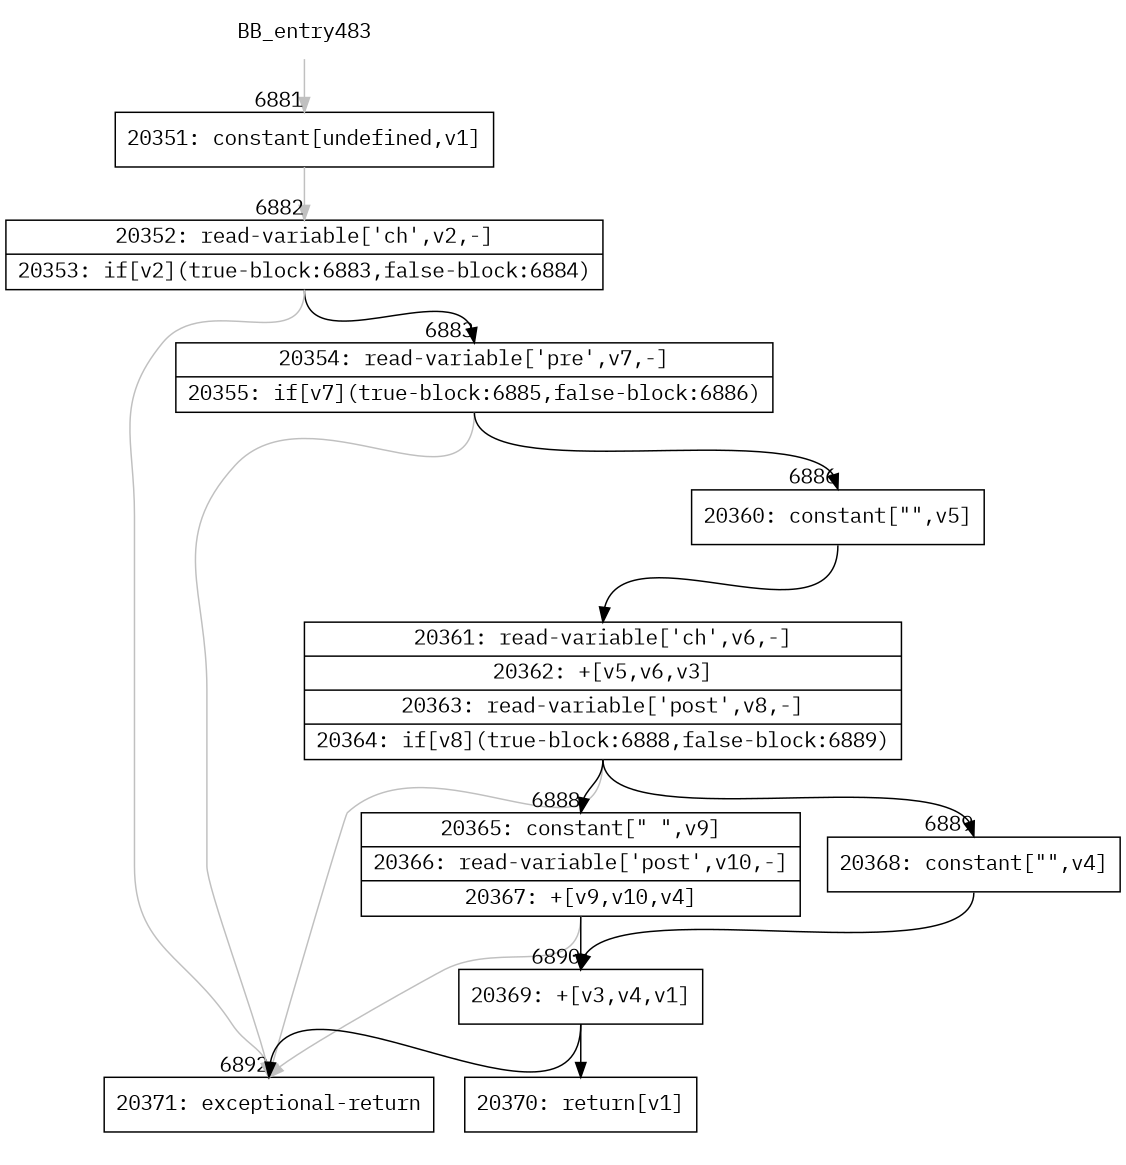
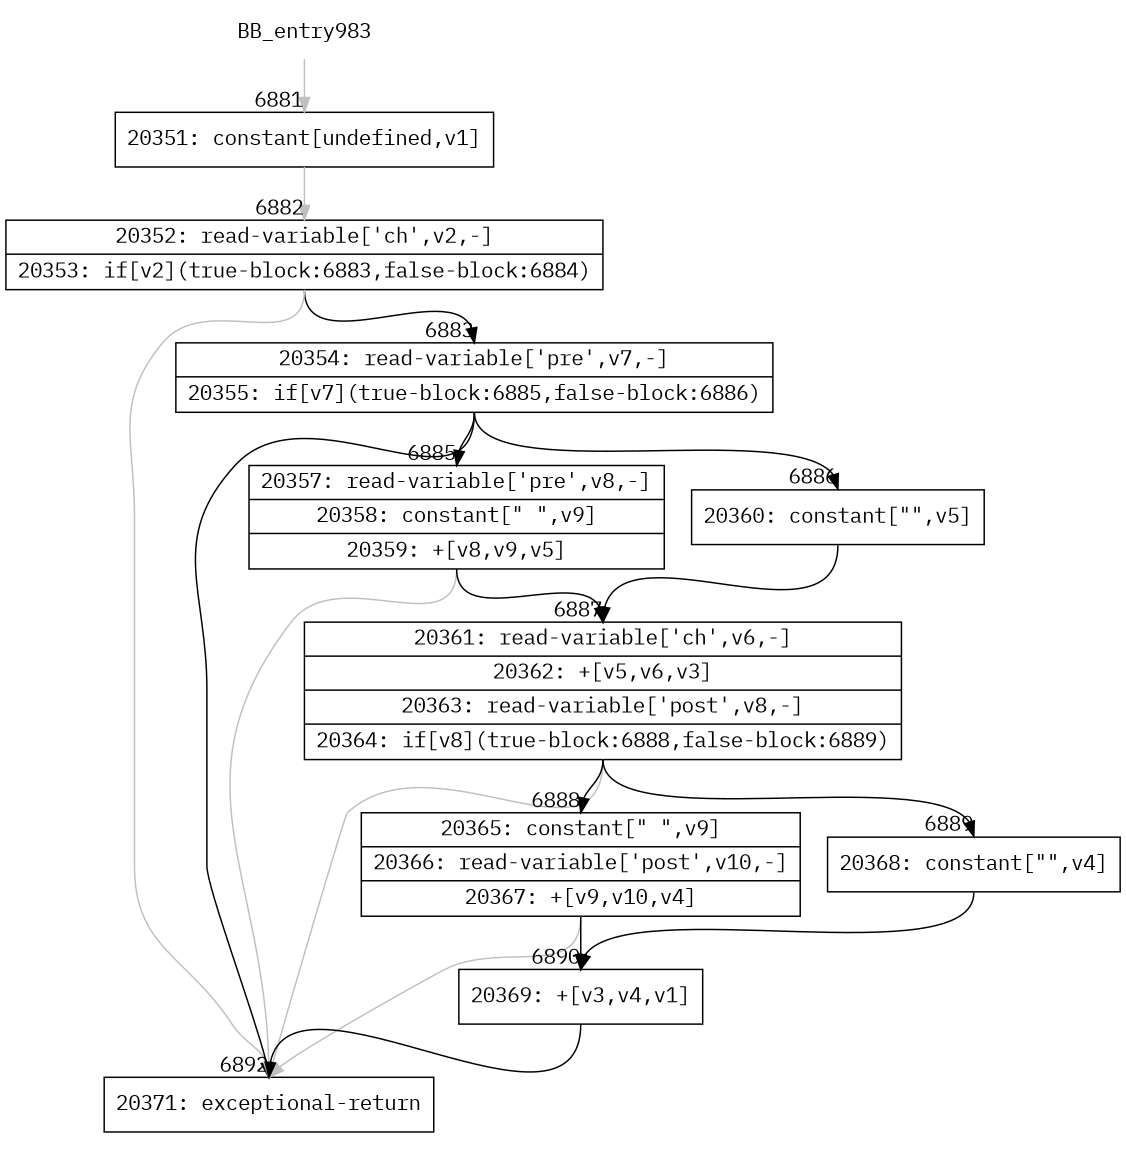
(304, 33) -> (304, 33)
none -> (457, 517)
(202, 625) -> (202, 625)
(581, 1105) -> none
